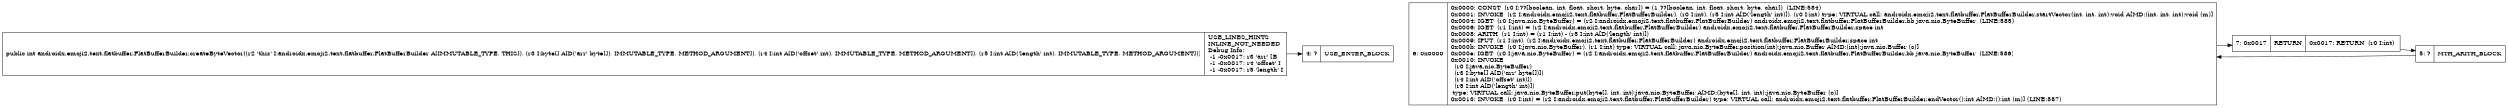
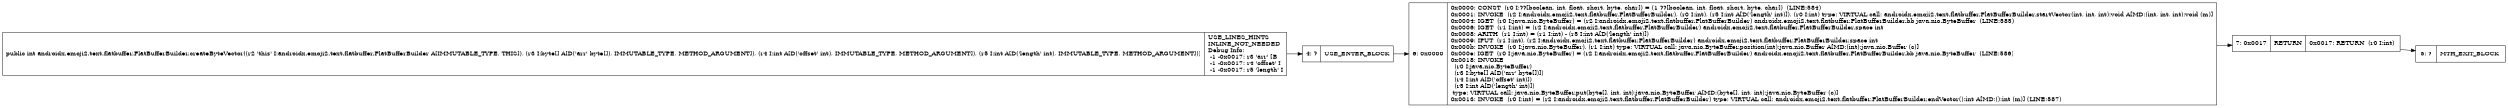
(2470, 54) -> (2470, 54)
(2318, 57) -> (1399, 54)
(1479, 60) -> (1479, 60)
